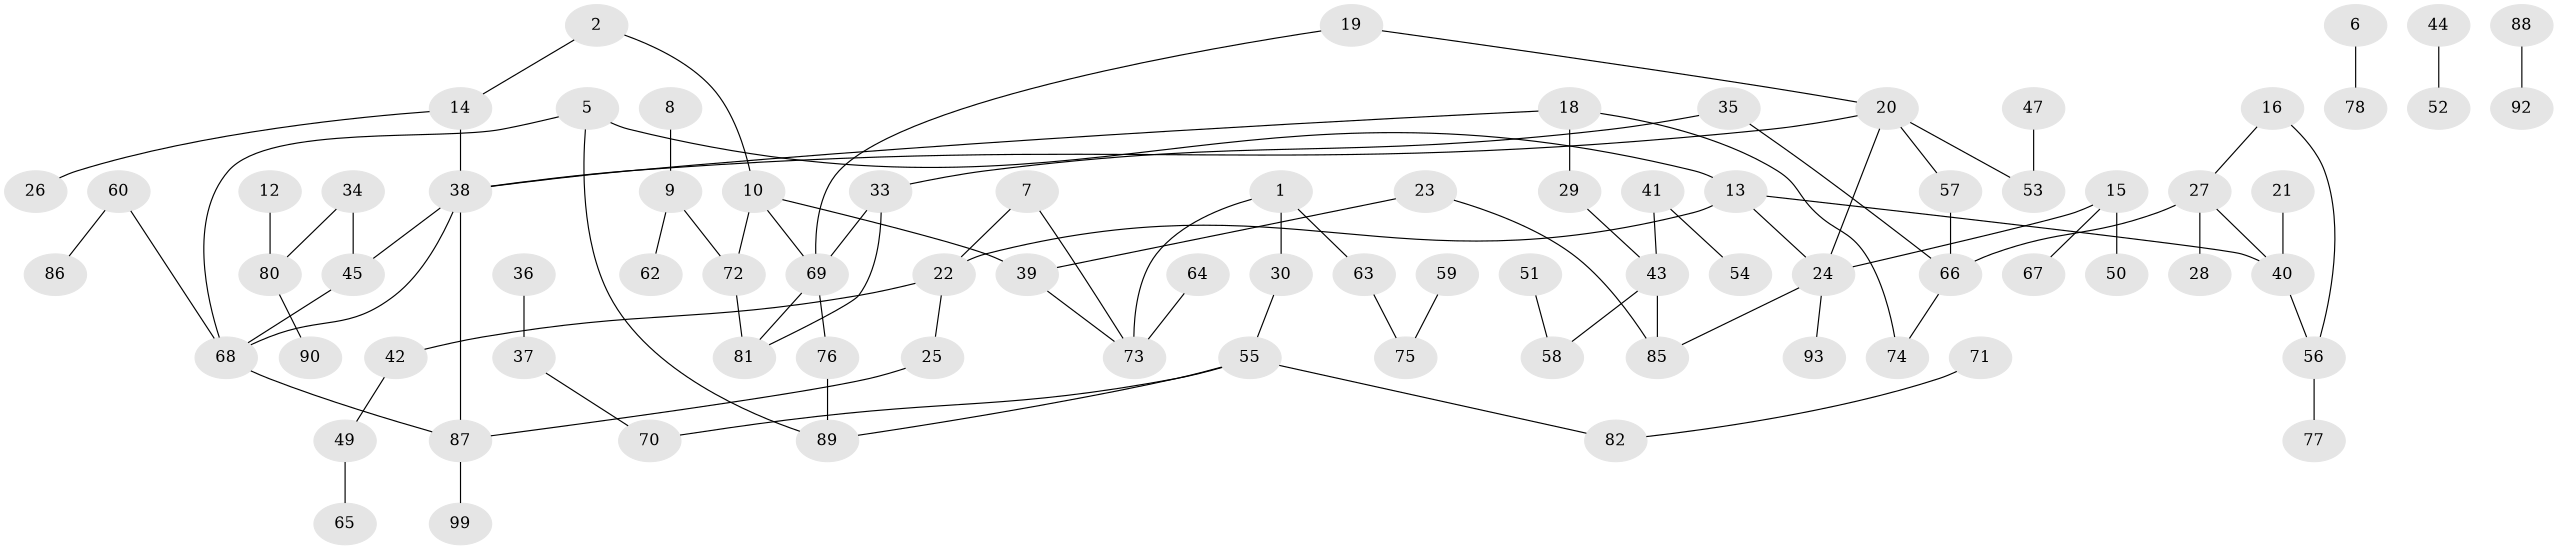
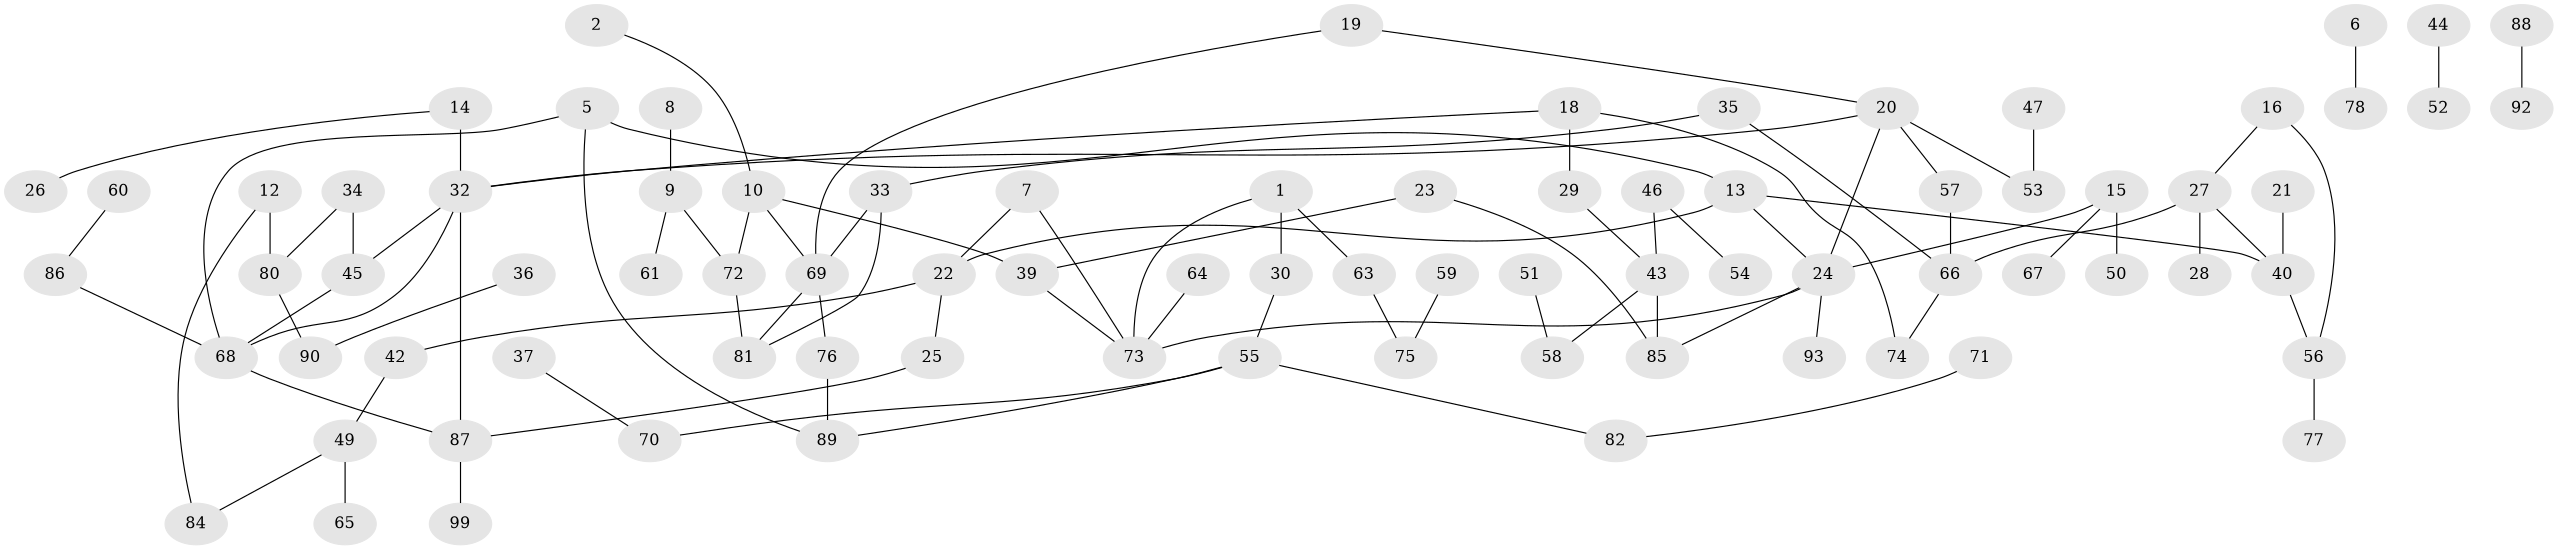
(529, 67) -> none
(461, 192) -> (461, 192)
(1653, 192) -> (1653, 192)
(173, 275) -> (141, 316)
(651, 275) -> (651, 275)
(524, 316) -> (416, 314)
none -> (1482, 324)
none -> (196, 524)
